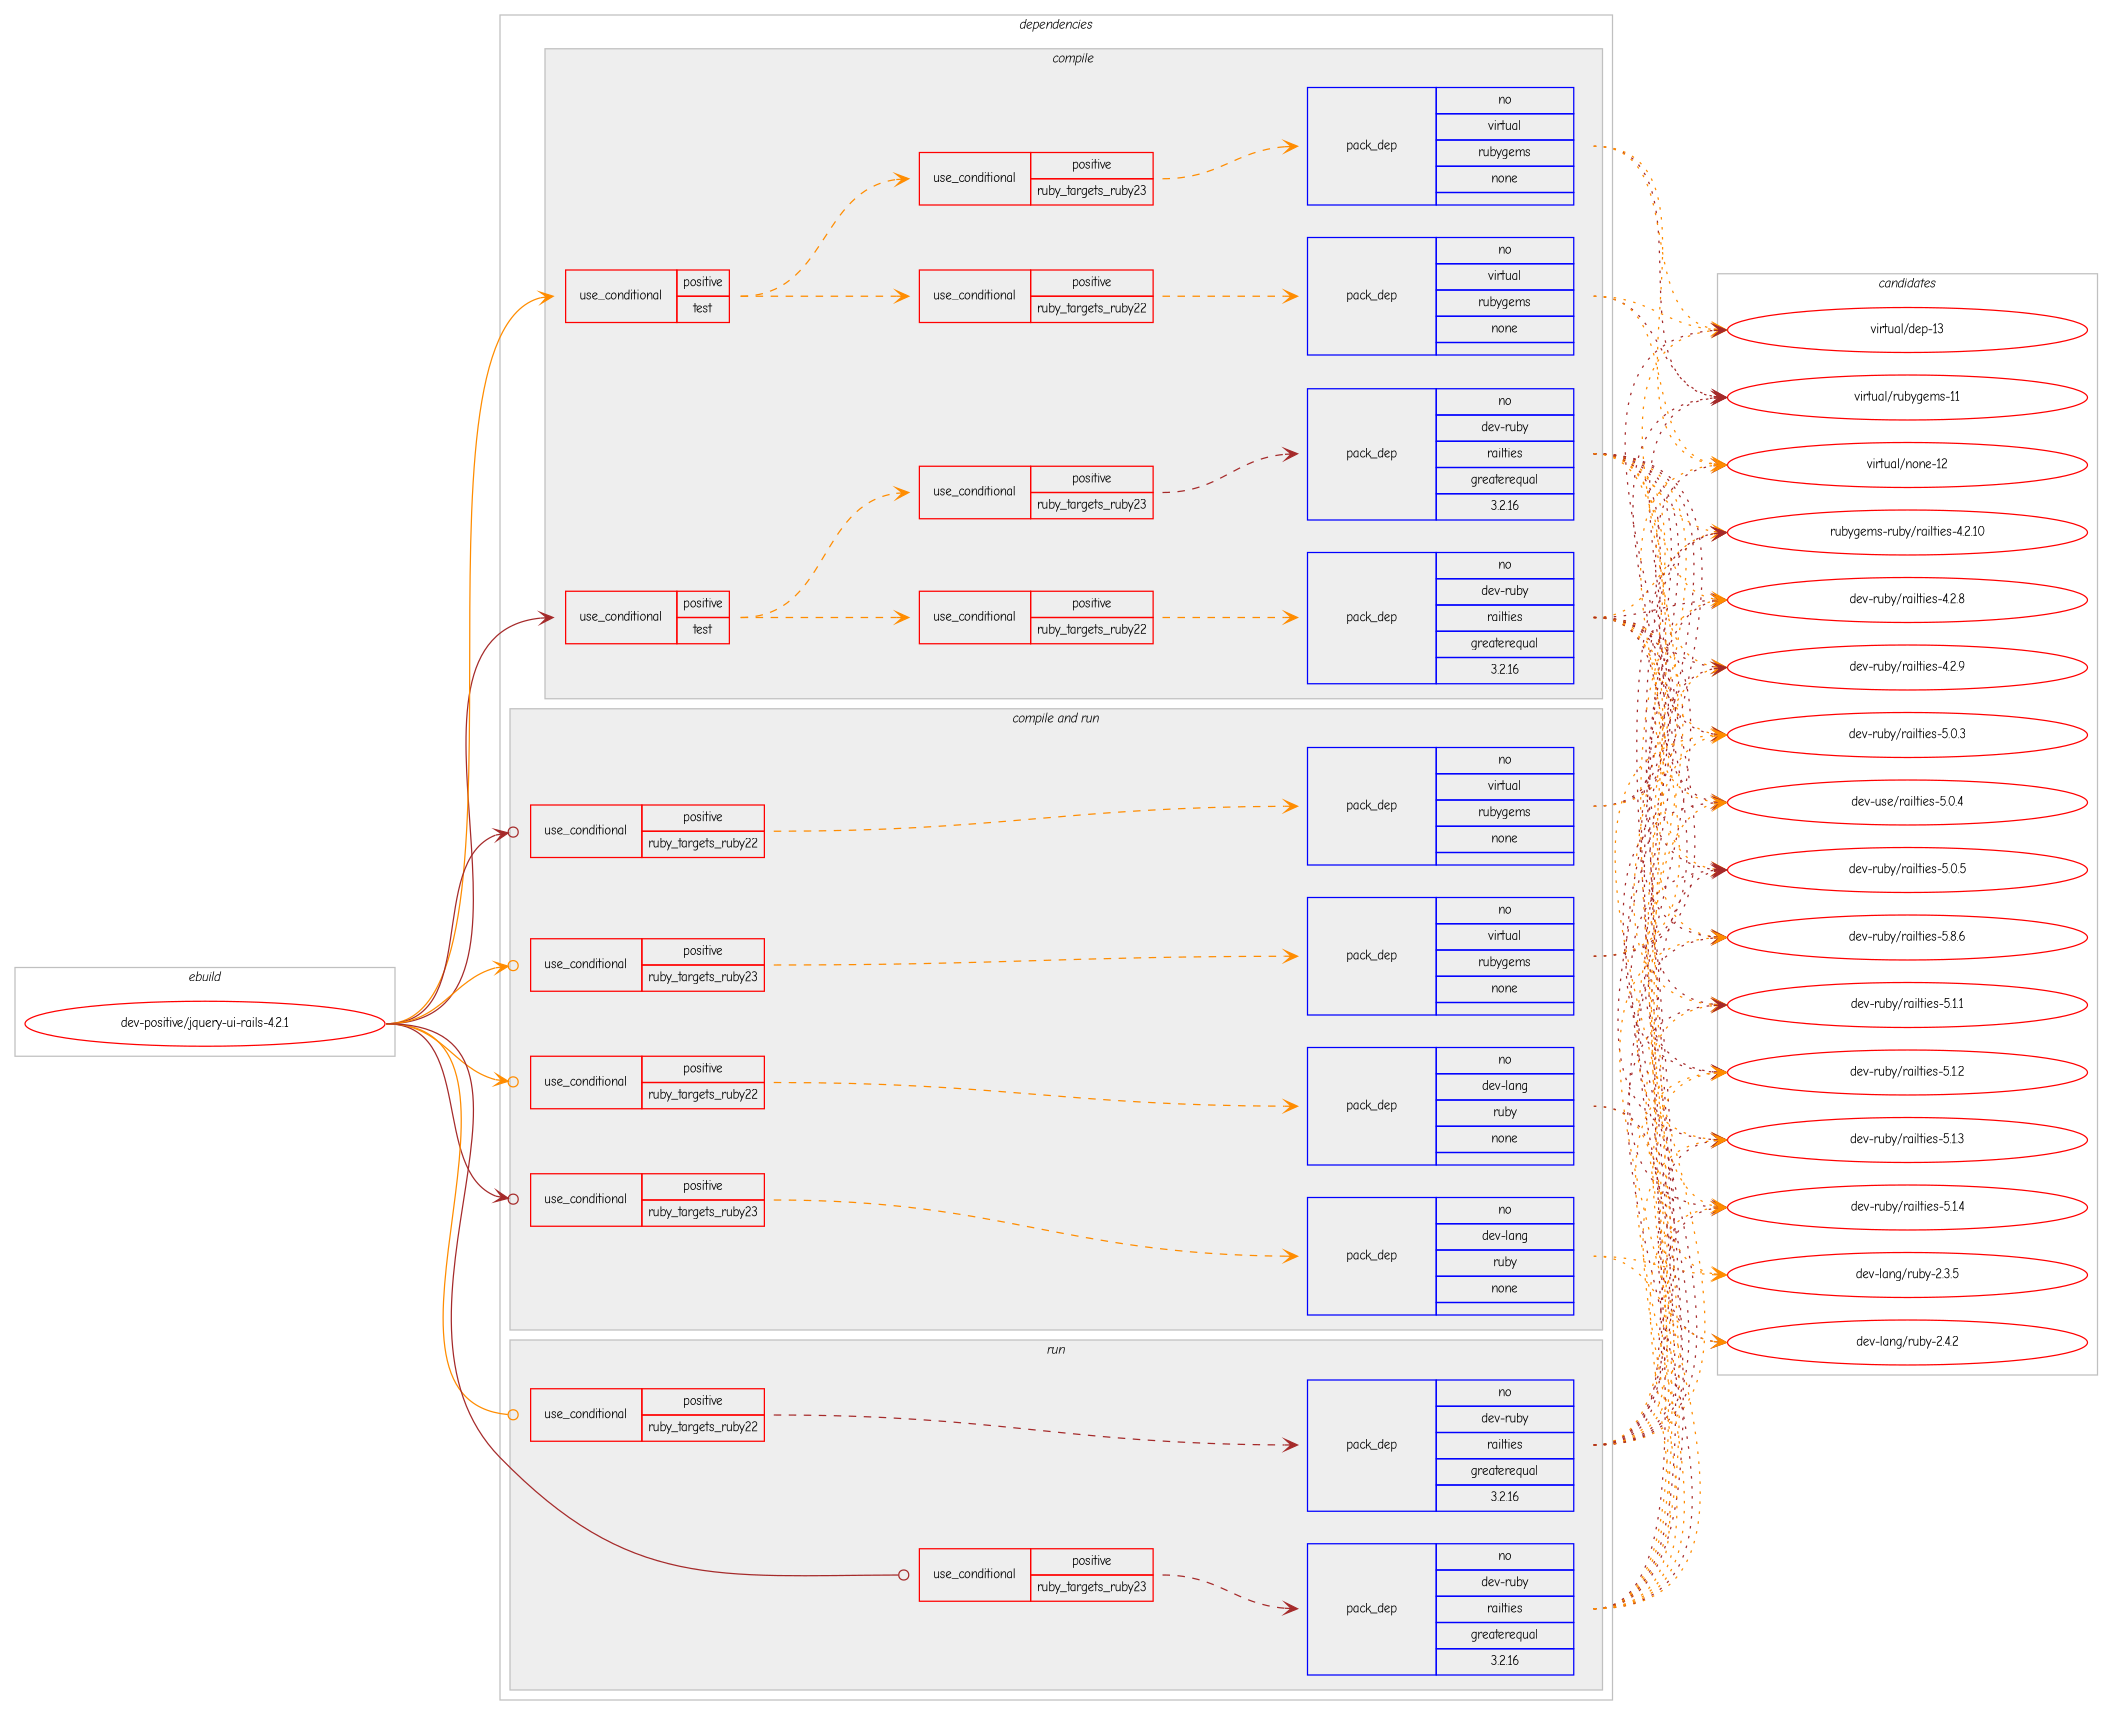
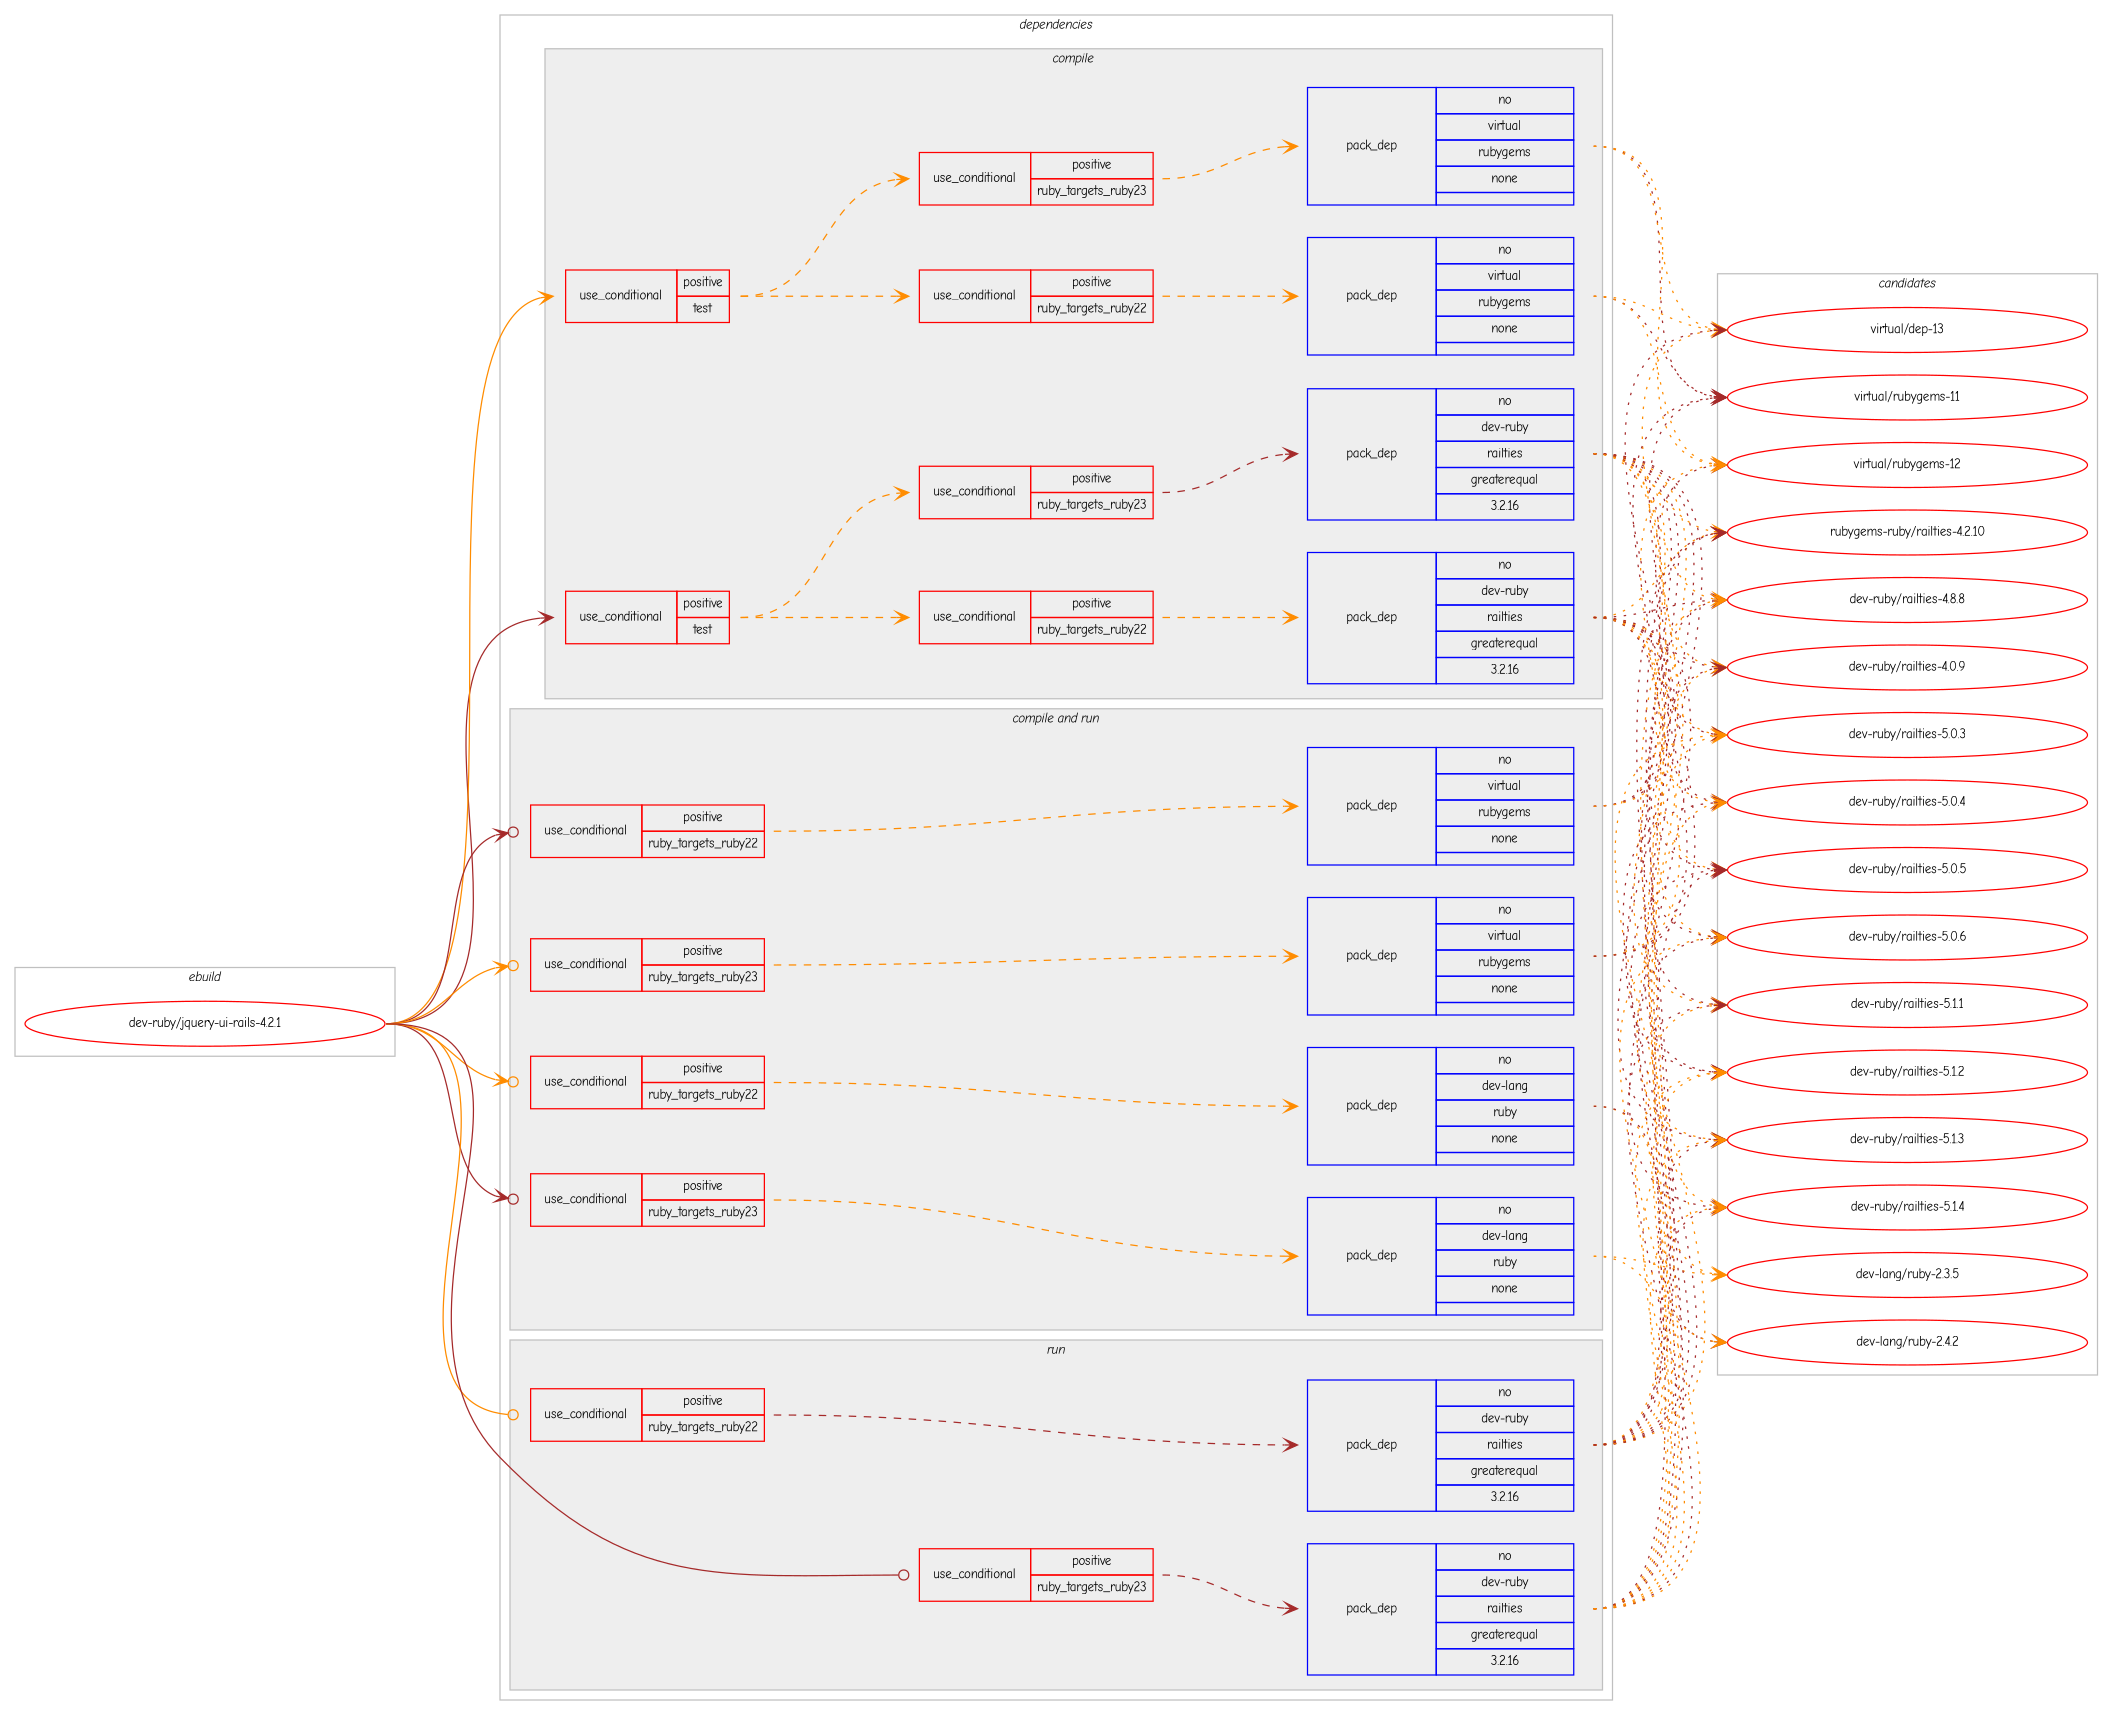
(1908, 465) -> (1908, 465)
(1908, 600) -> (1908, 600)
(1908, 668) -> (1908, 668)
(1908, 802) -> (1908, 802)
(1908, 938) -> (1908, 938)
(205, 1024) -> (205, 1024)
